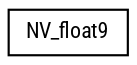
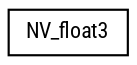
(68, 32) -> (68, 32)
